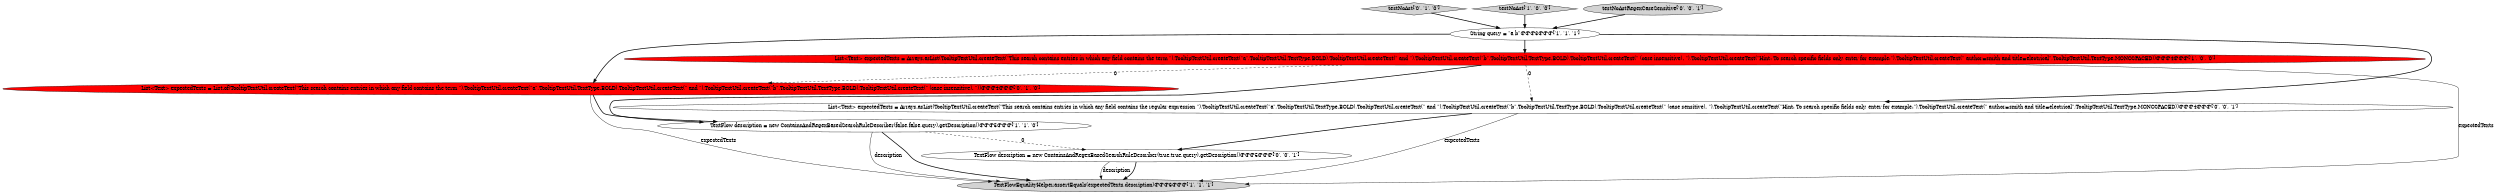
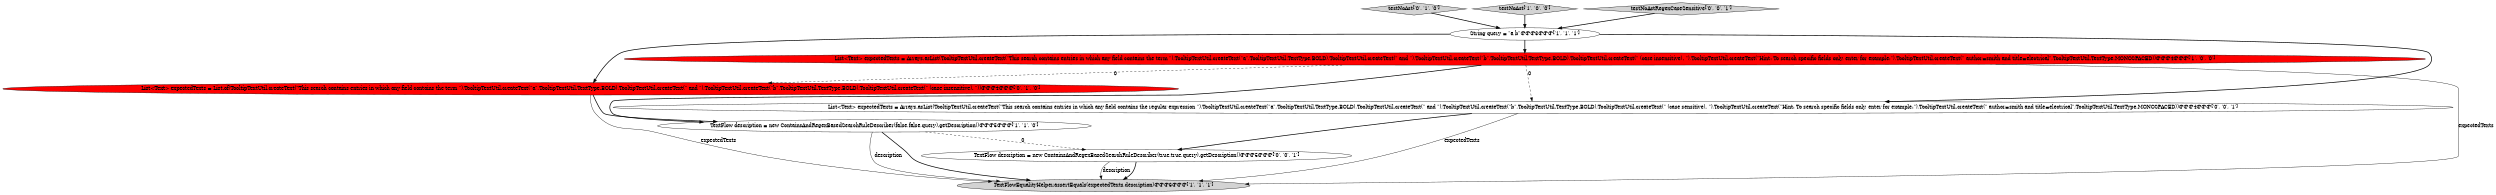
(1653, 9) -> (1681, 9)
